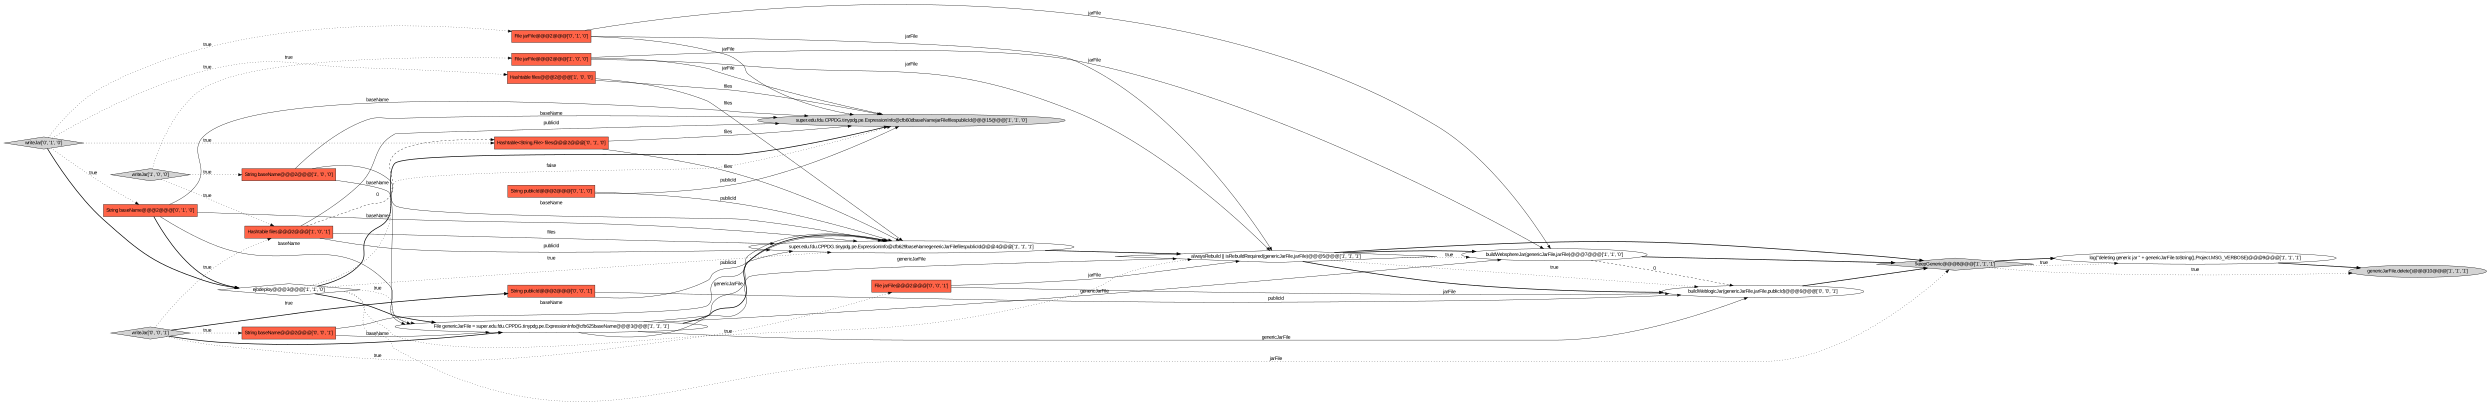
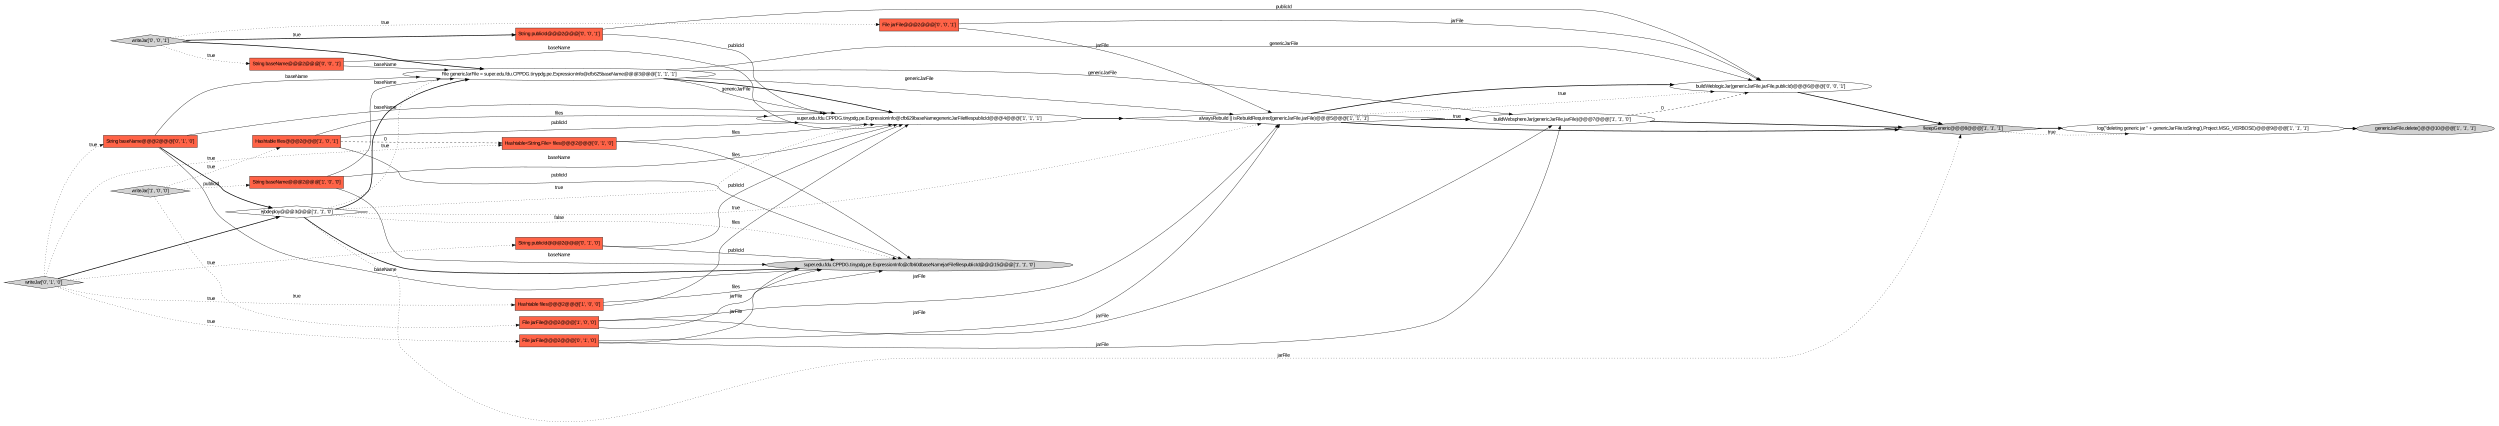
(207, 172) -> (211, 184)
none -> (290, 260)
(2169, 275) -> none
(202, 277) -> none
